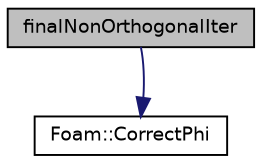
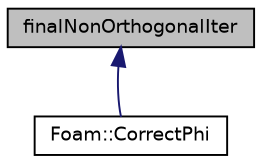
(144, 72) -> (118, 92)
